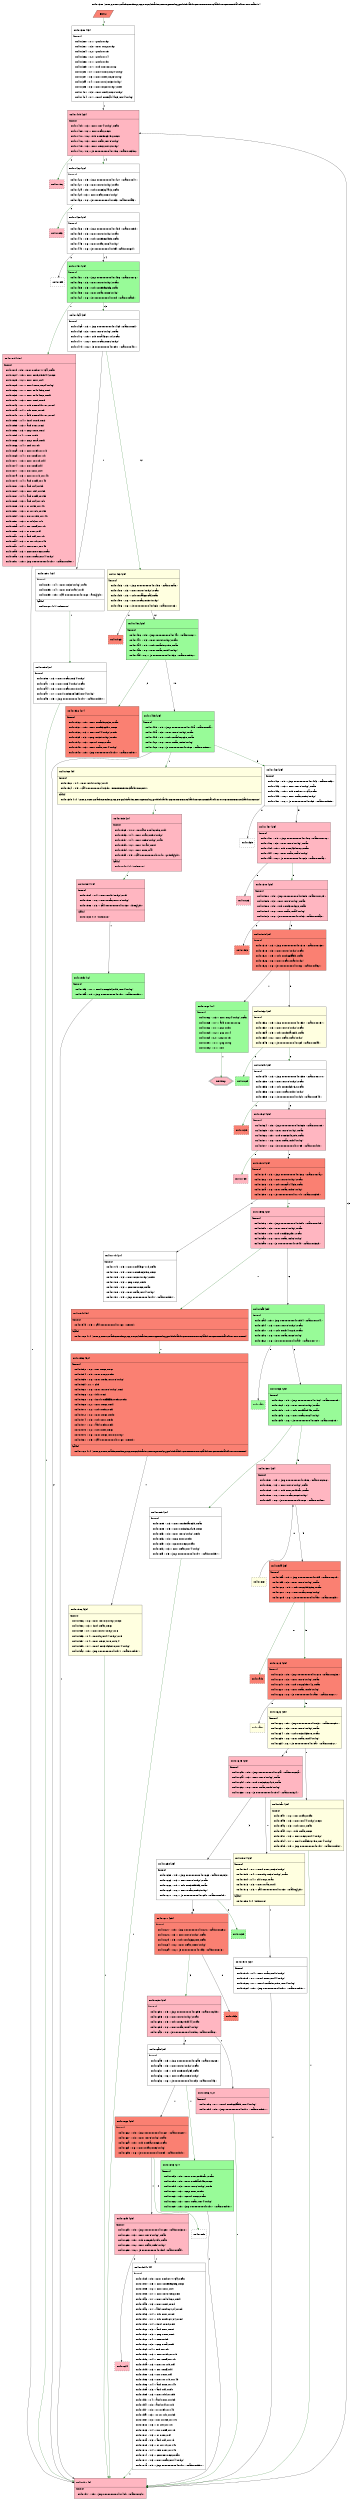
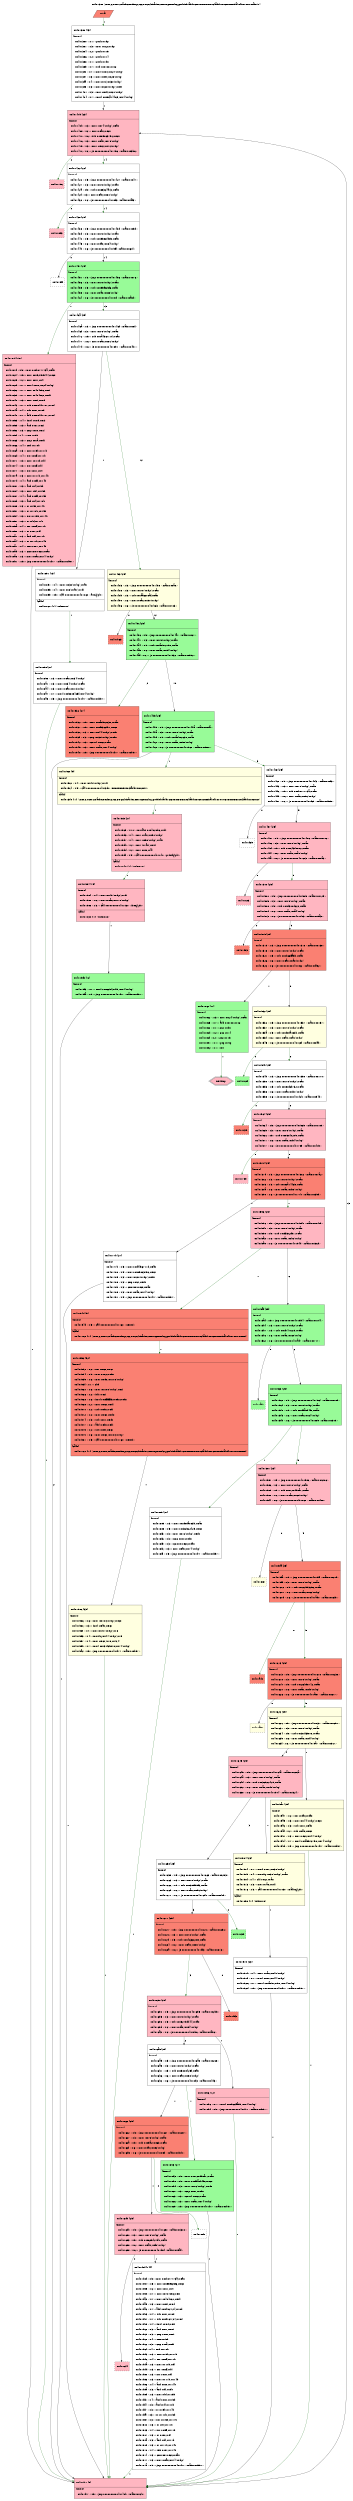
(103, 14) -> (103, 14)
none -> (103, 208)
(287, 1550) -> (269, 1540)
none -> (67, 1873)
